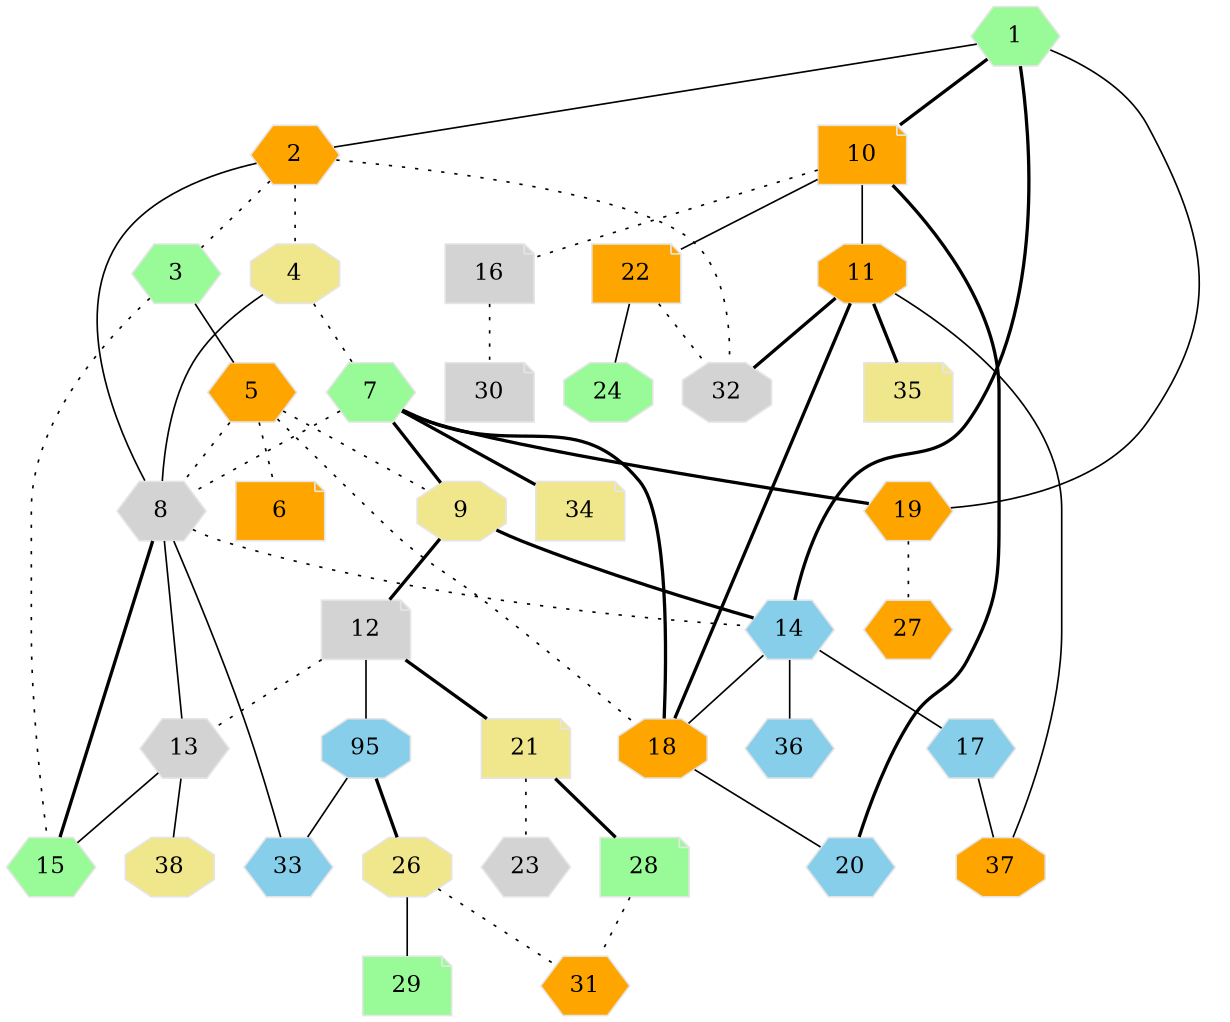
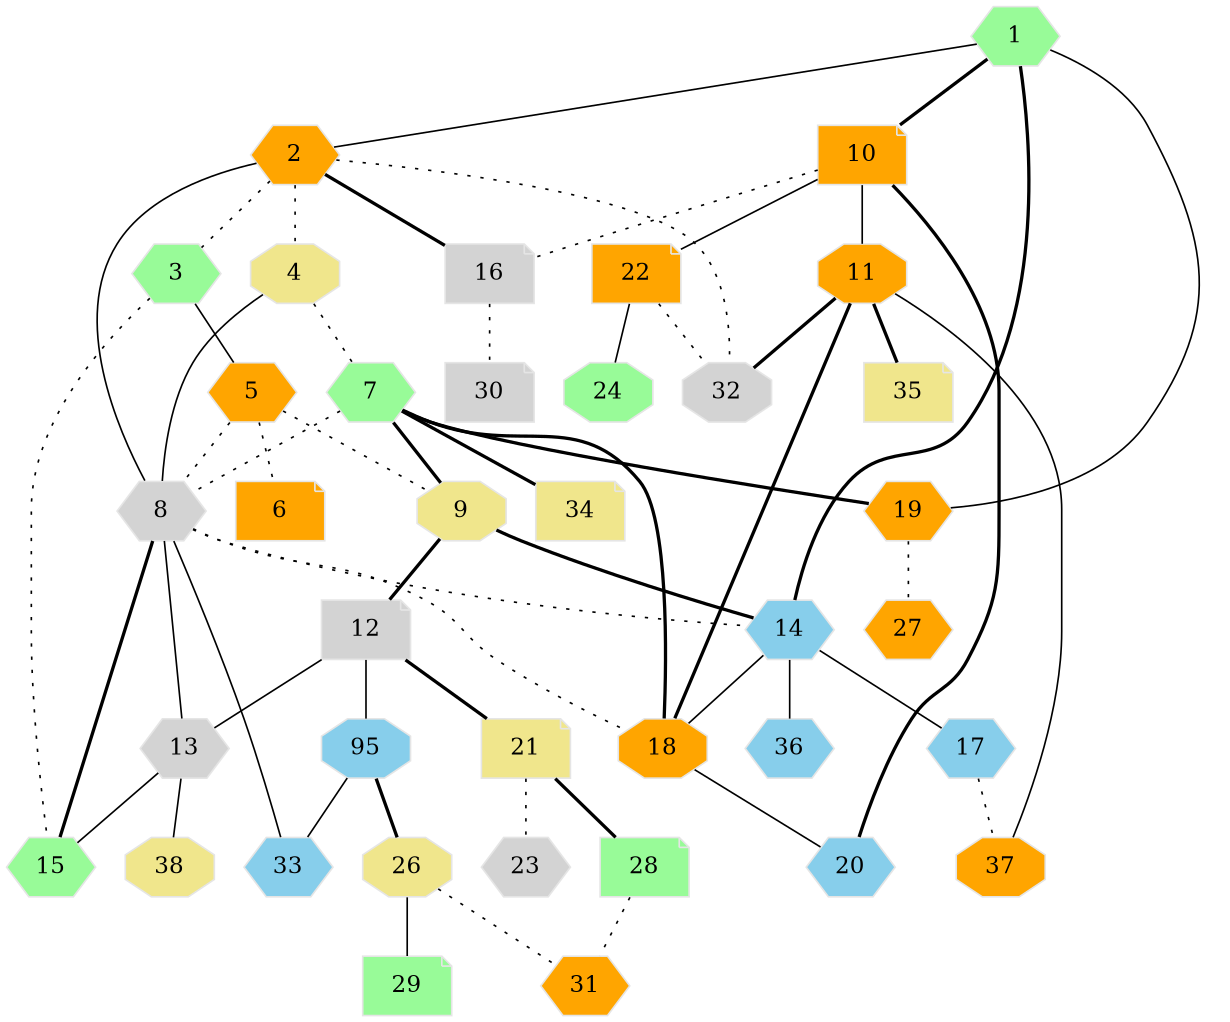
none -> (385, 210)
(451, 577) -> (424, 600)
(268, 694) -> (268, 694)
(986, 808) -> (986, 808)
